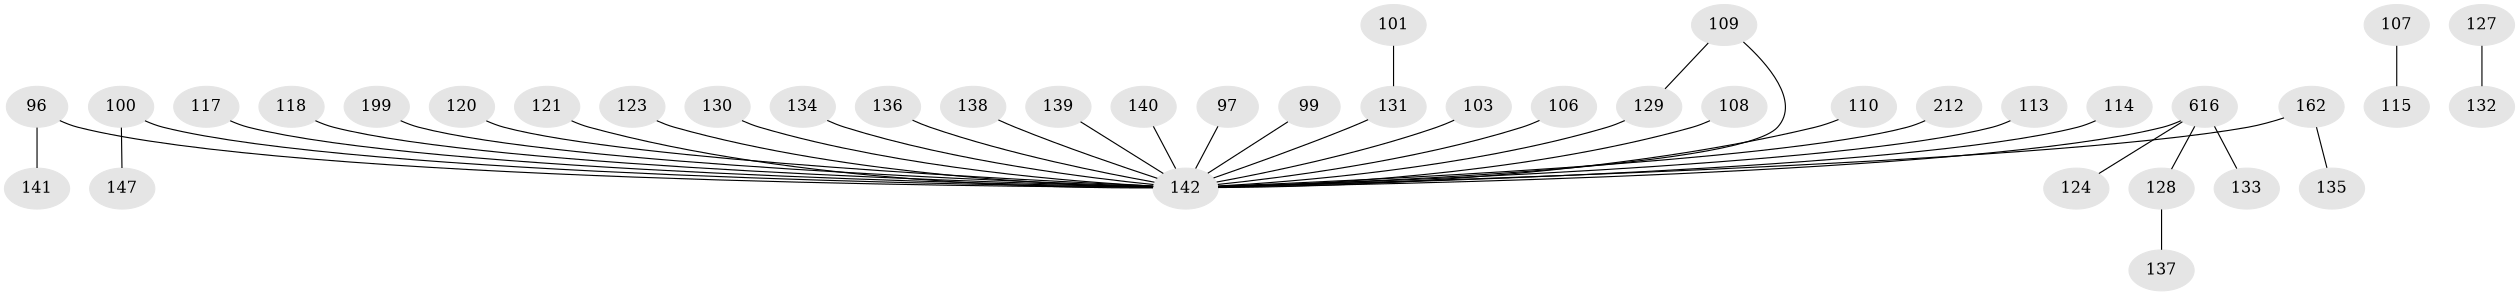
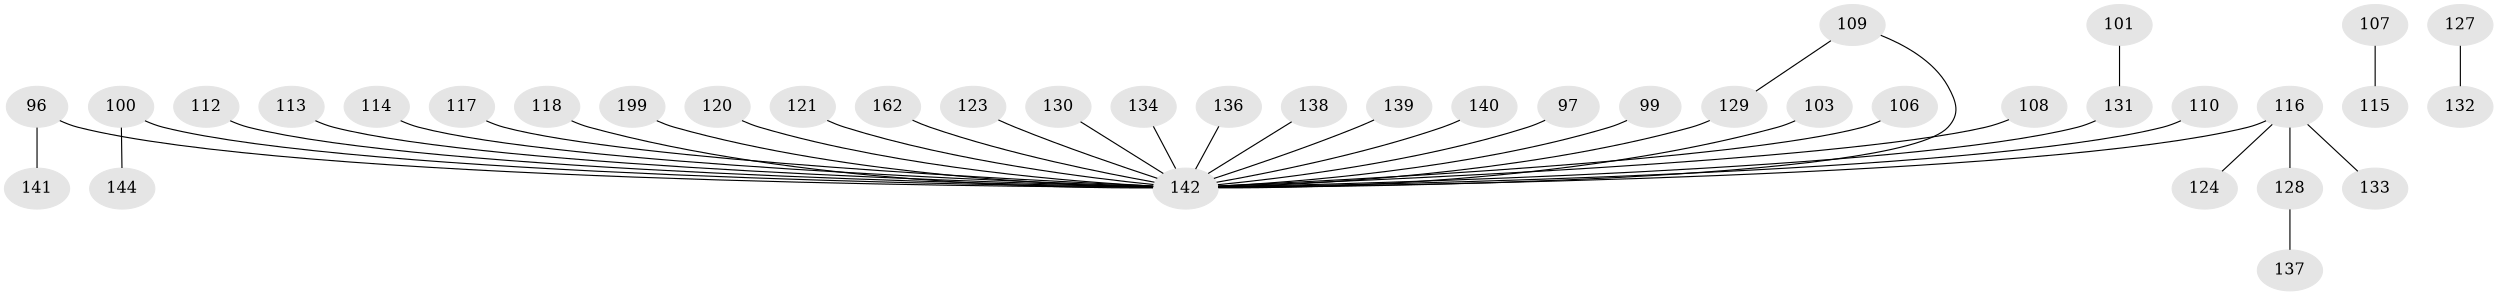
(1949, 107) -> (206, 107)
(2205, 107) -> (2290, 107)
(122, 189) -> (122, 189)
(2332, 189) -> none
